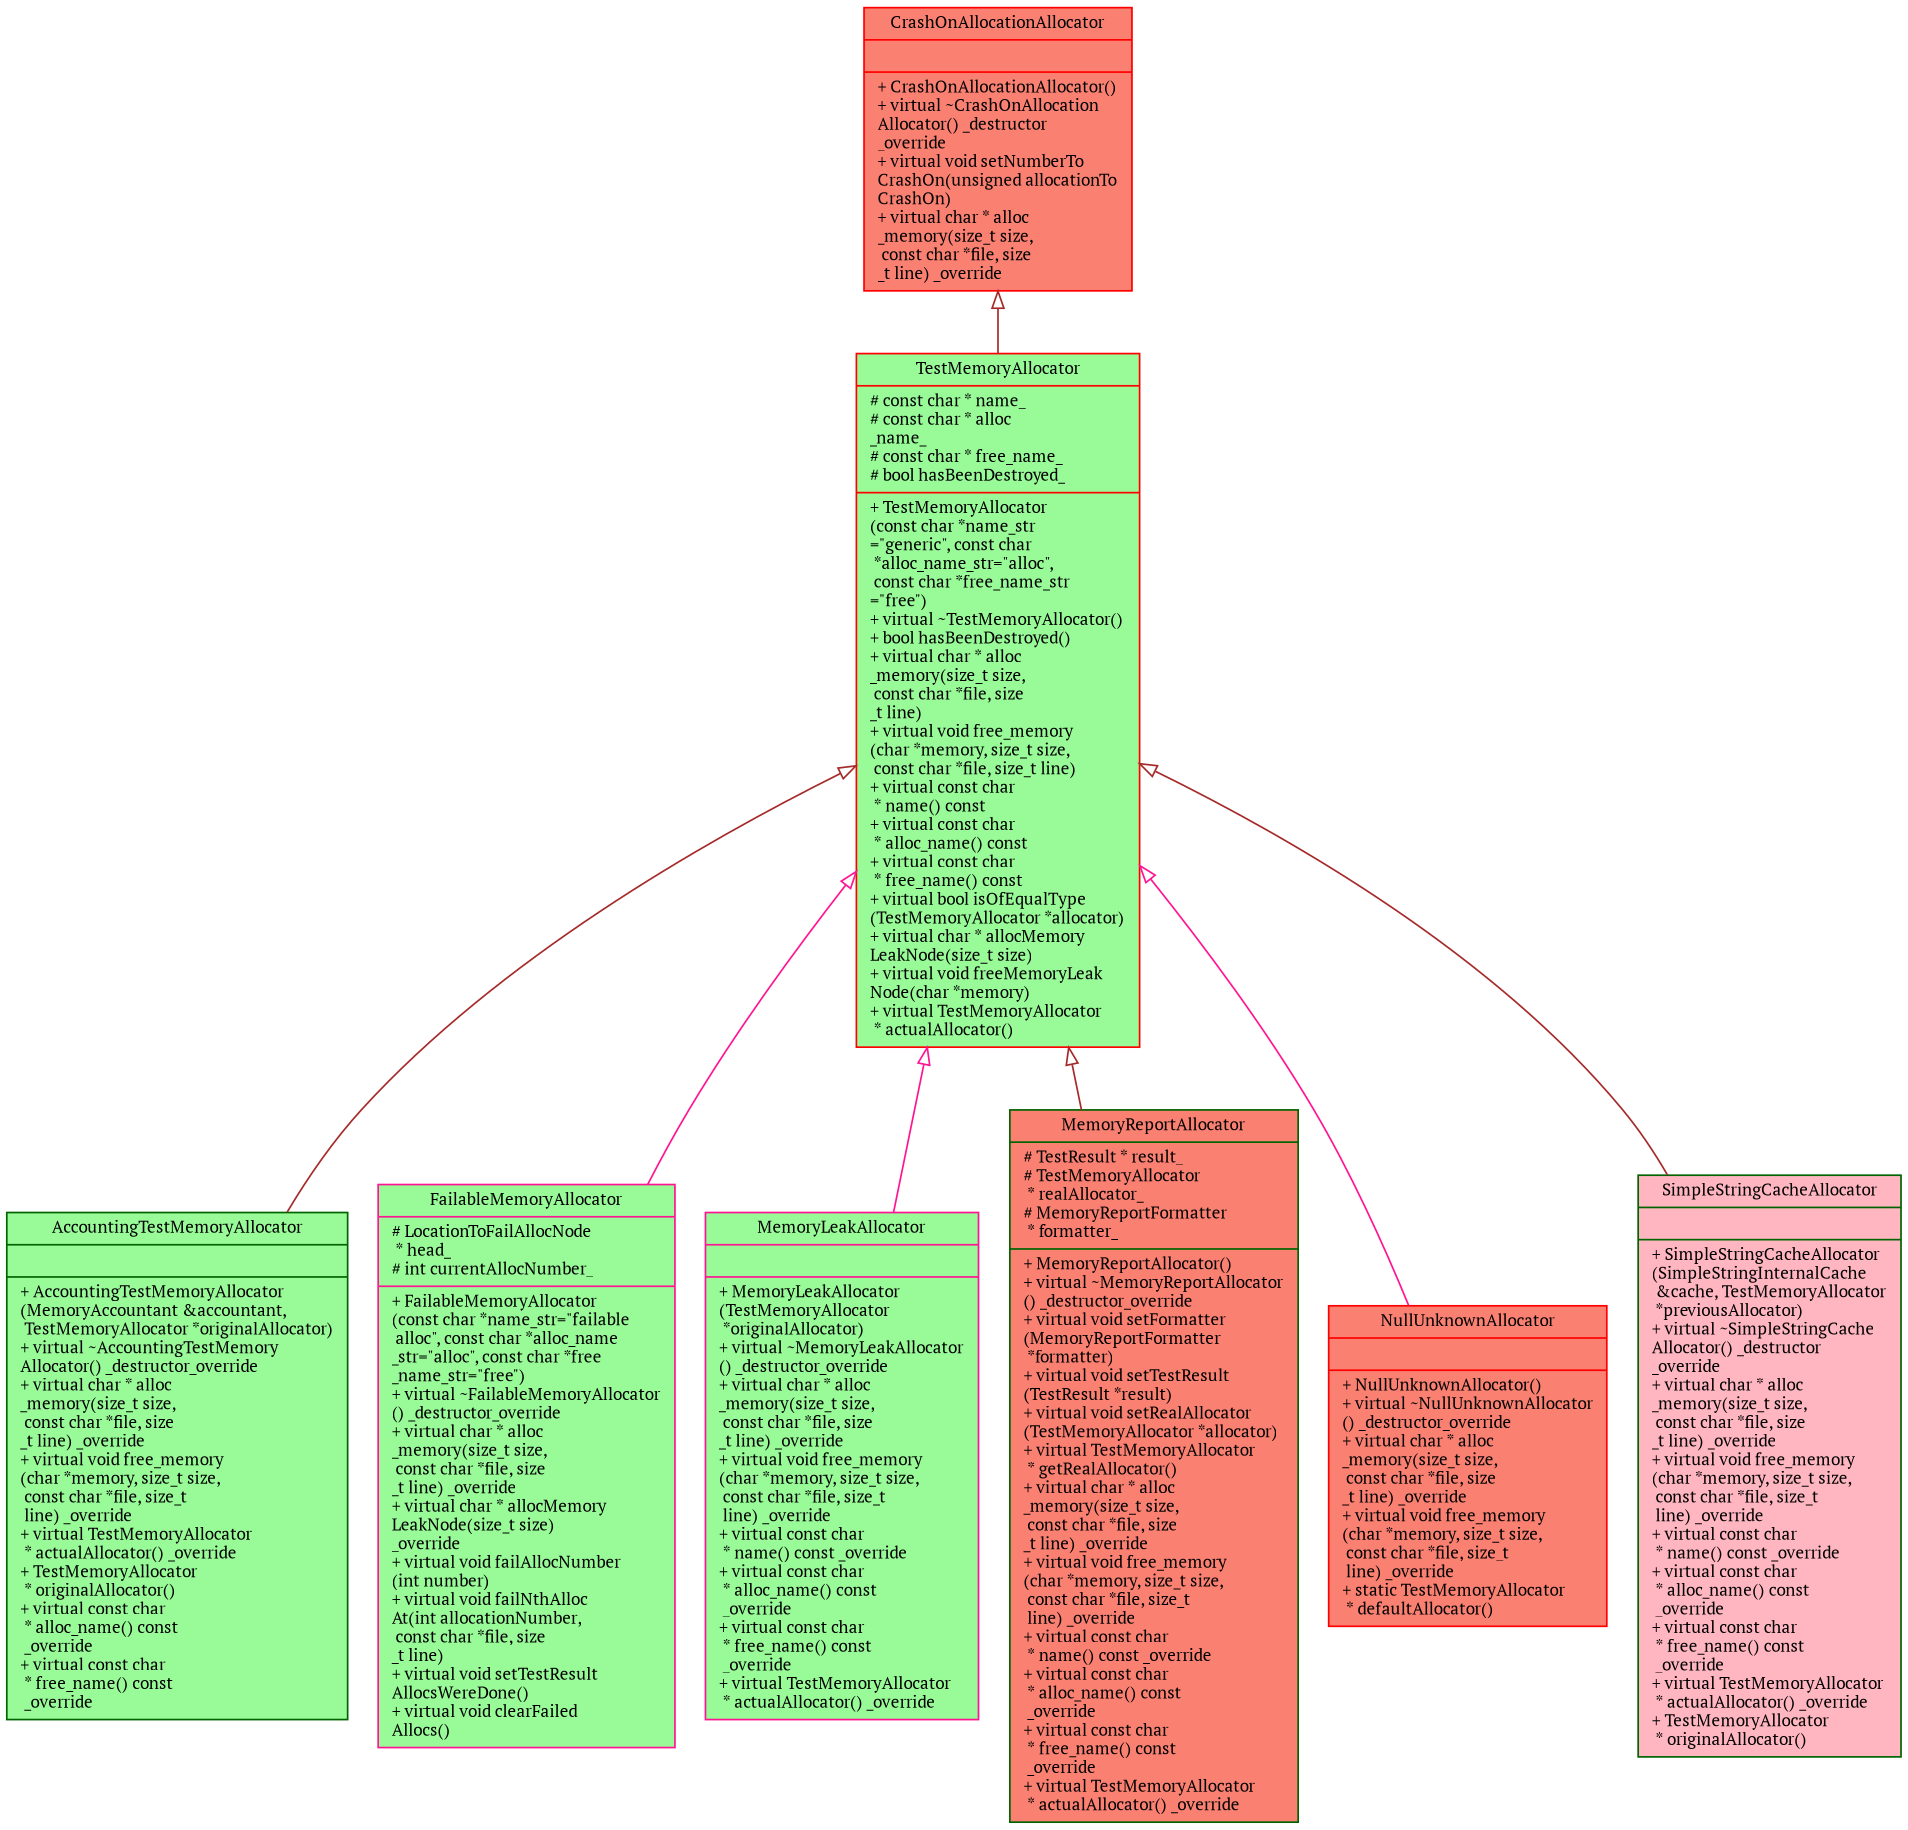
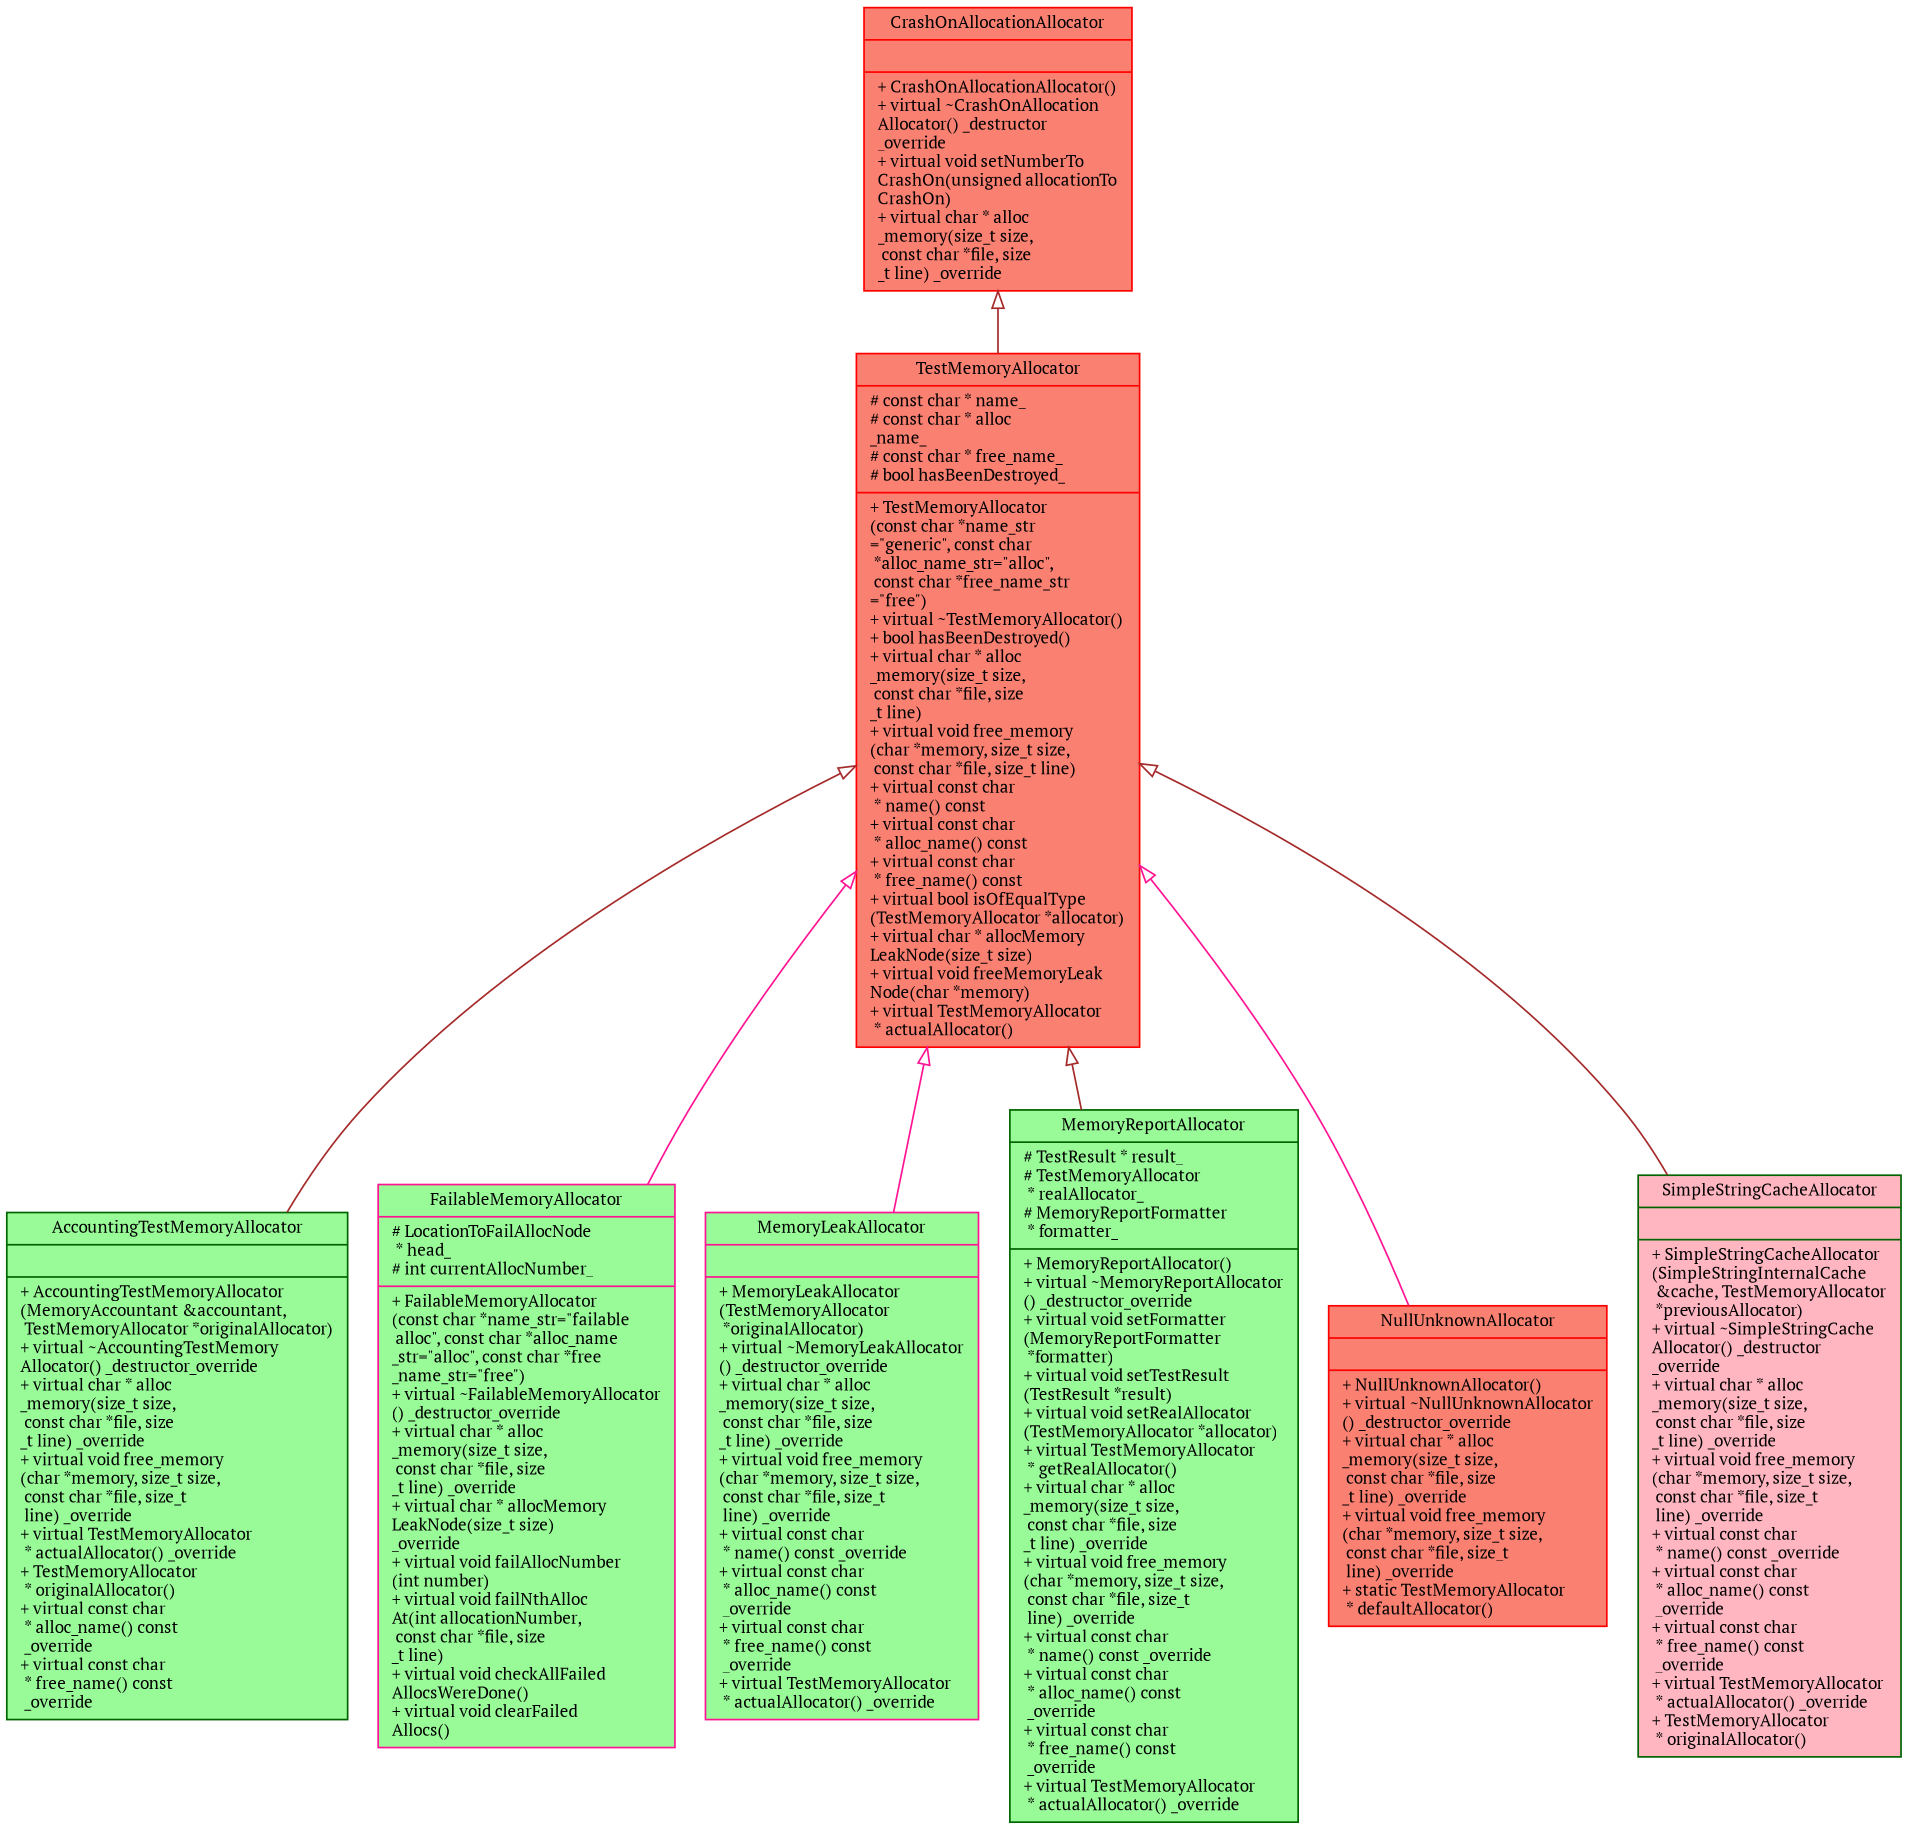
(998, 700) -> (998, 700)
(1154, 1466) -> (1154, 1466)
(495, 1675) -> (499, 1675)
